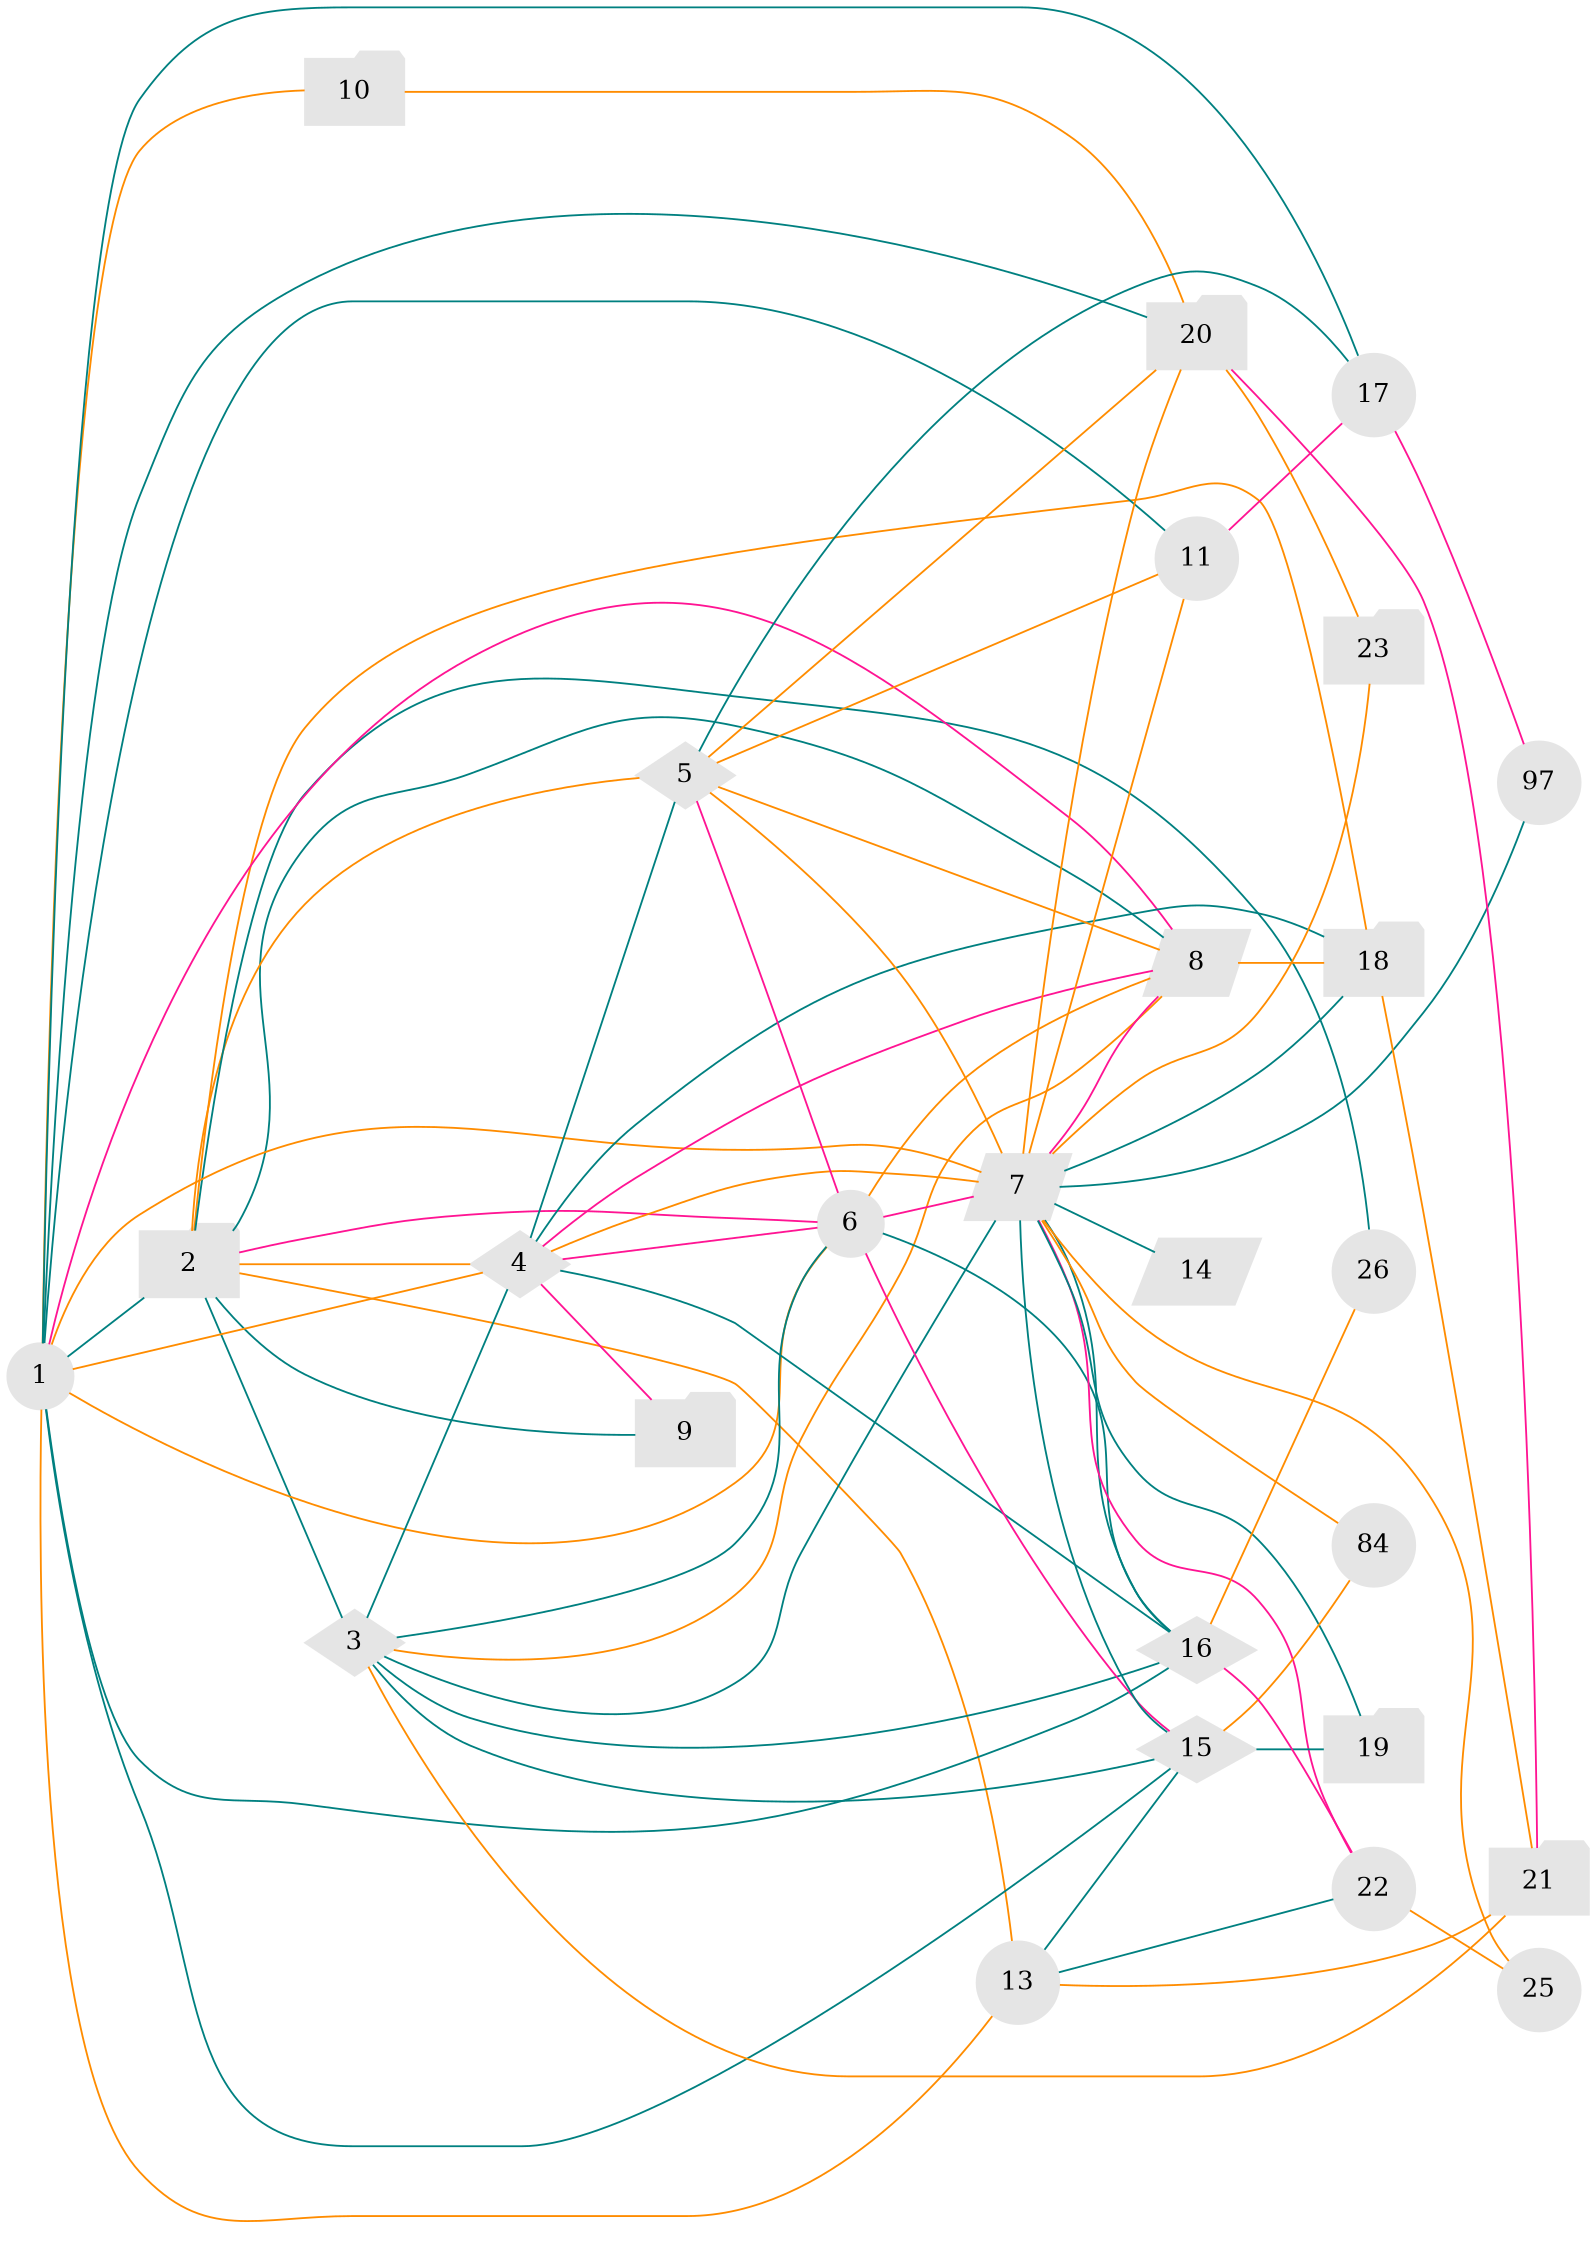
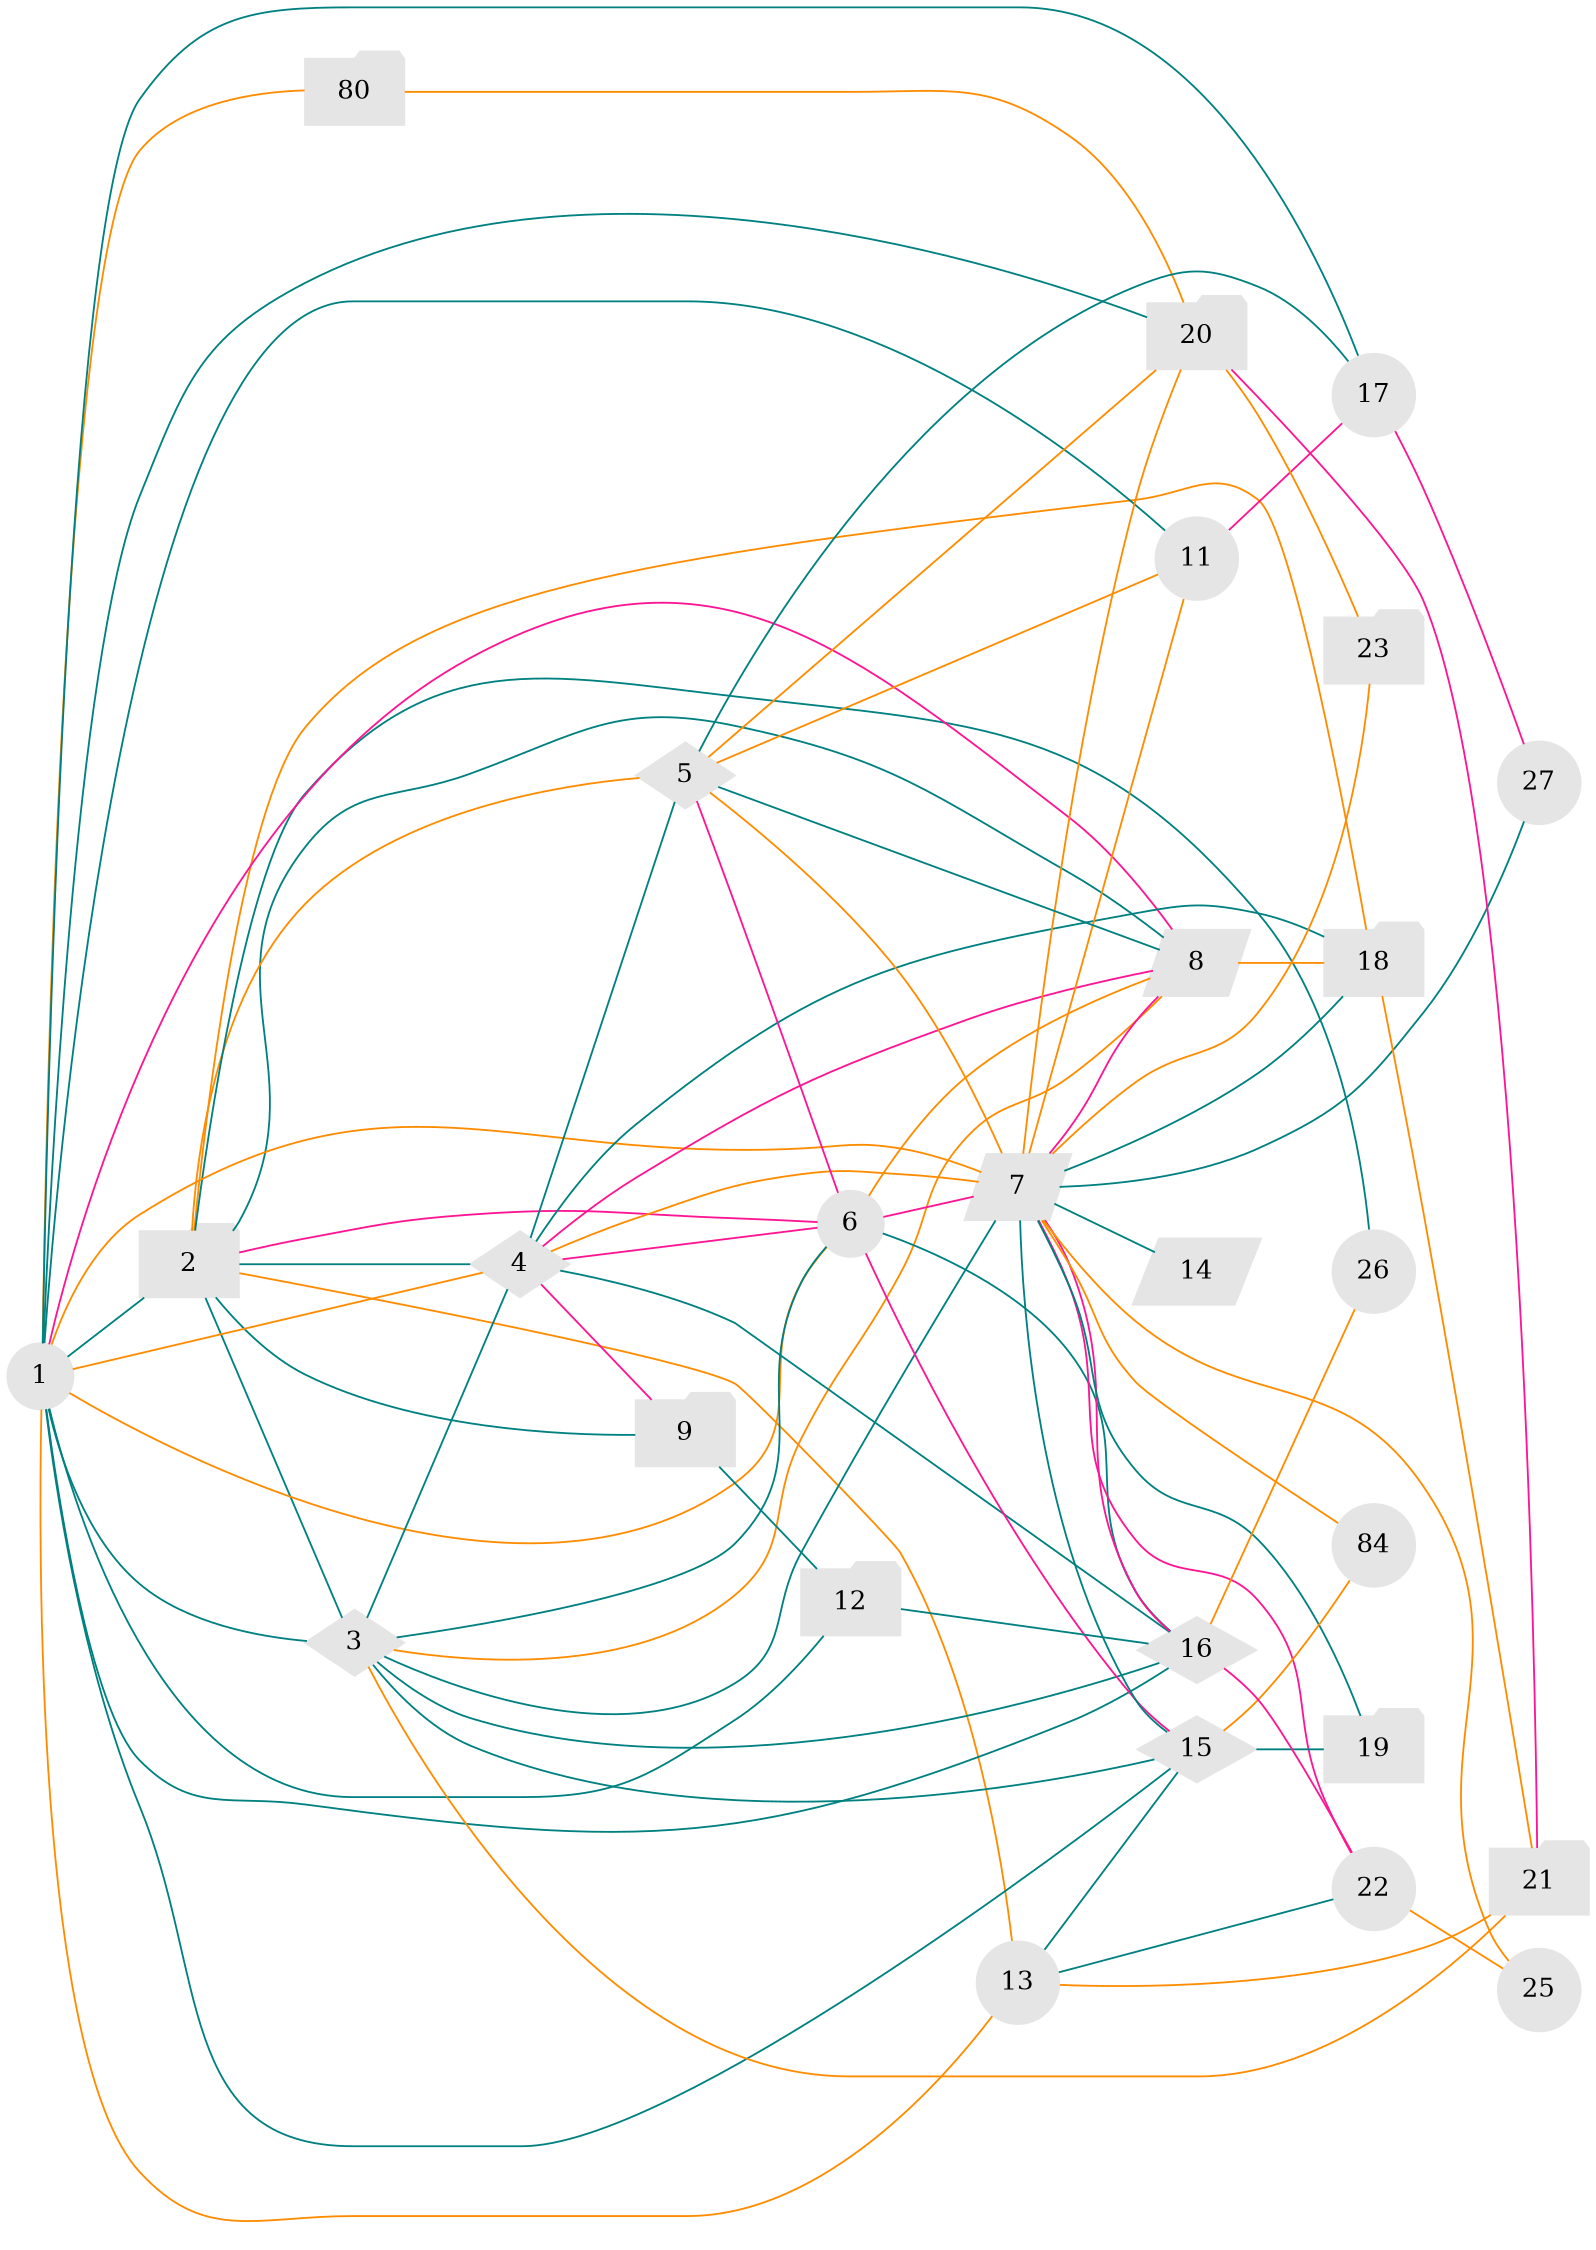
(355, 92) -> (355, 92)
(1539, 783) -> (1539, 783)
(939, 868) -> (939, 868)
(355, 1264) -> (355, 1264)
(1097, 1431) -> (1097, 1431)
none -> (132, 1576)
none -> (851, 1602)
